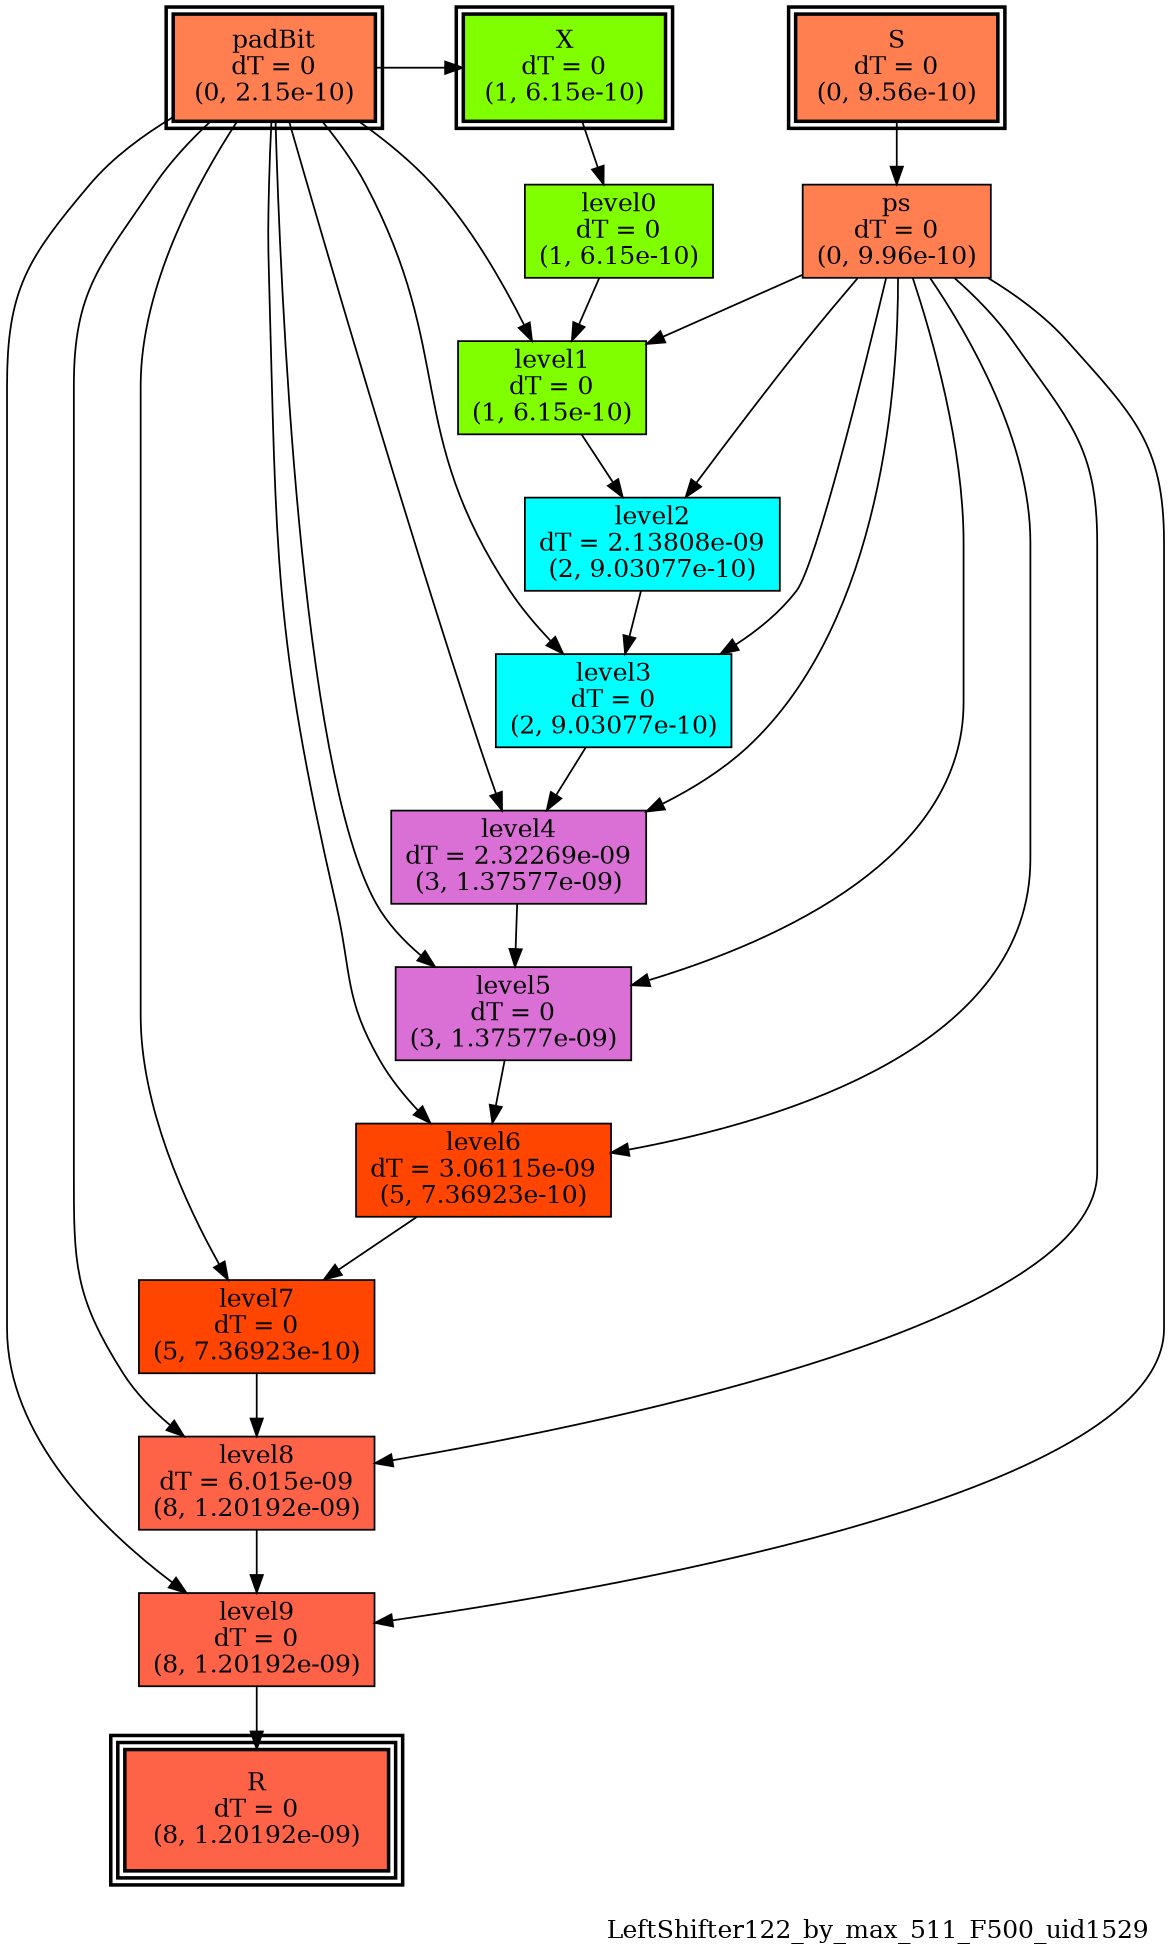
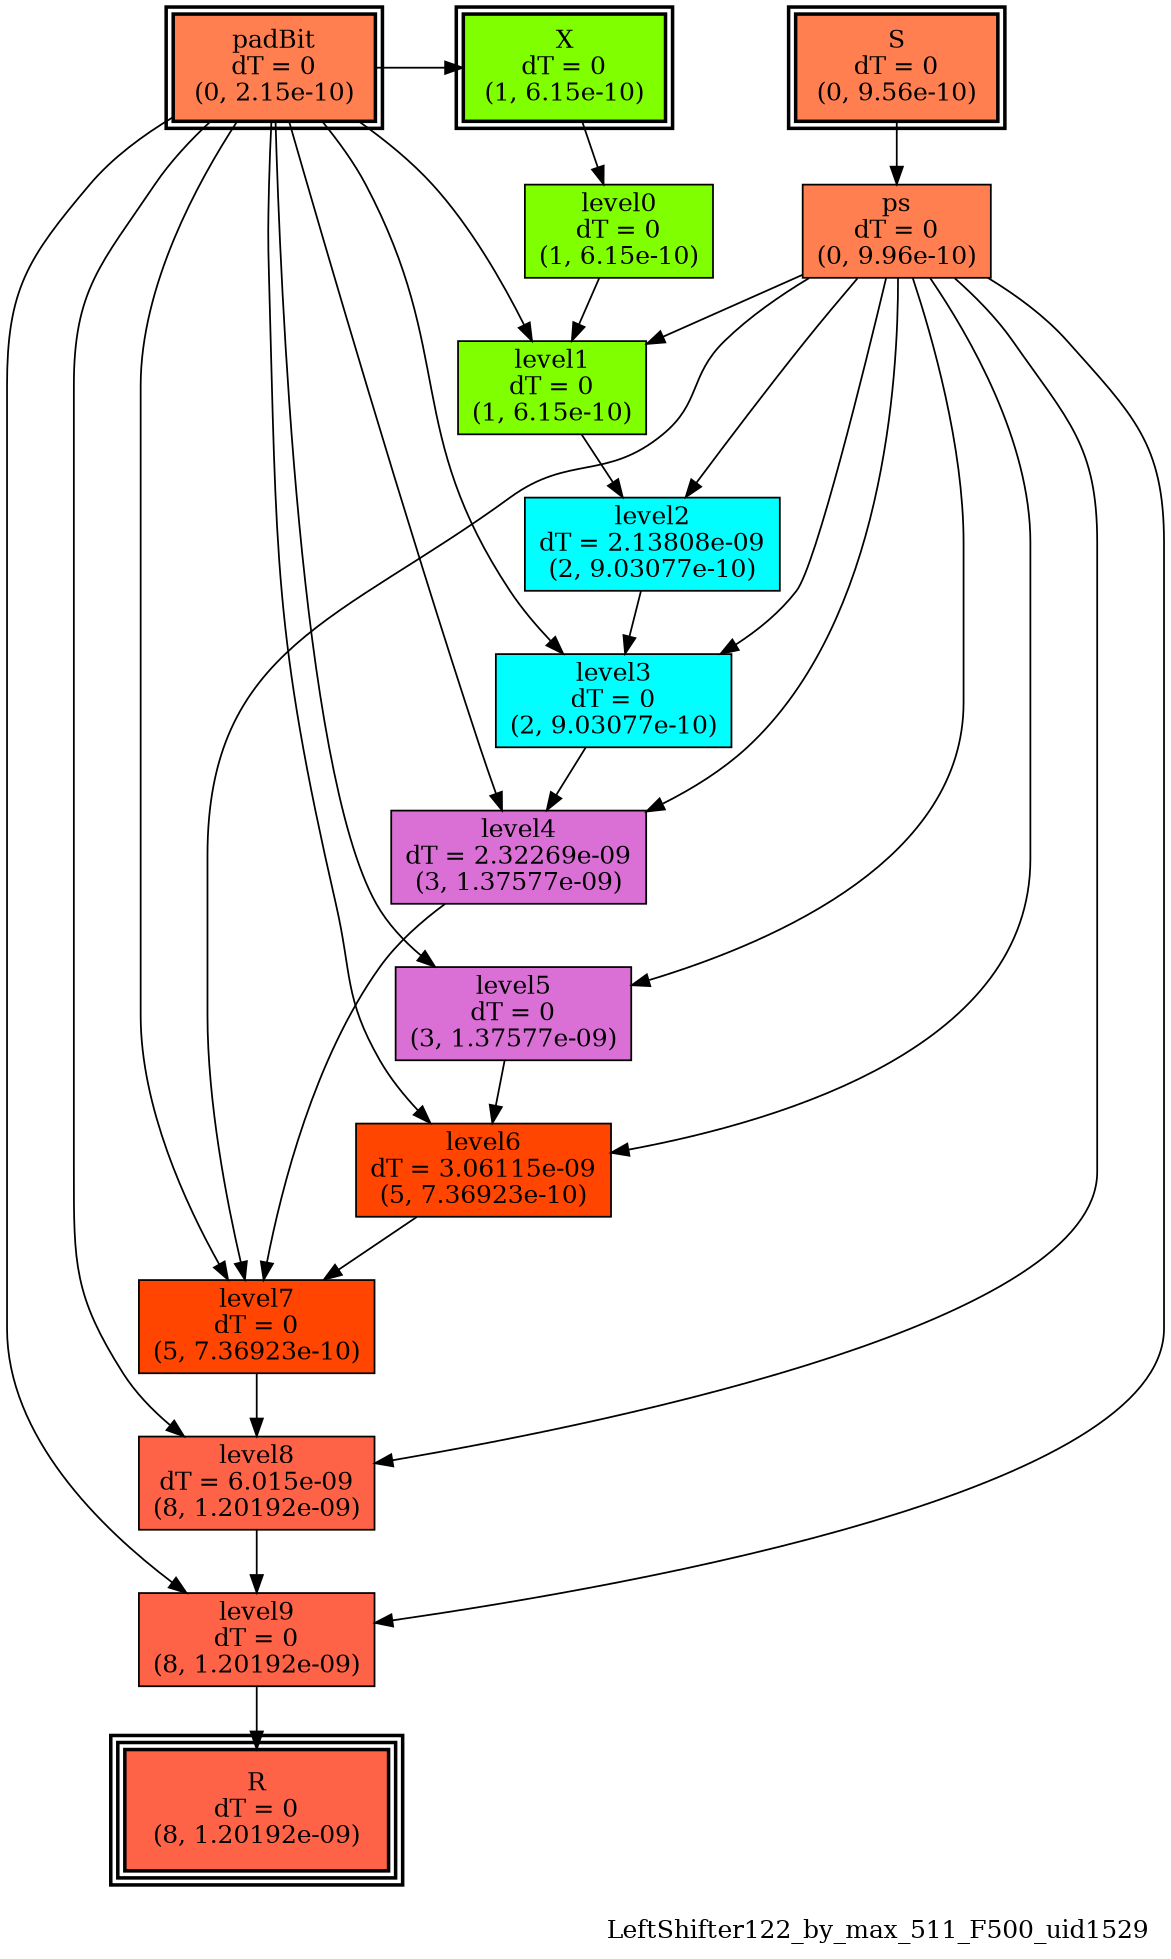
none -> (321, 625)
(516, 926) -> (326, 1066)
